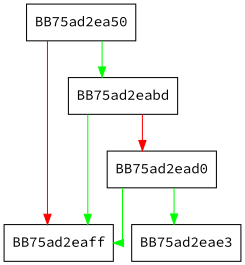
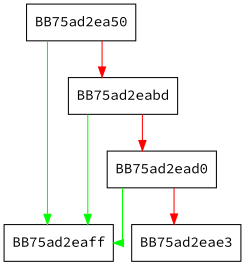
(102, 54) -> (102, 54)
(47, 128) -> (47, 128)
(174, 201) -> (174, 201)
